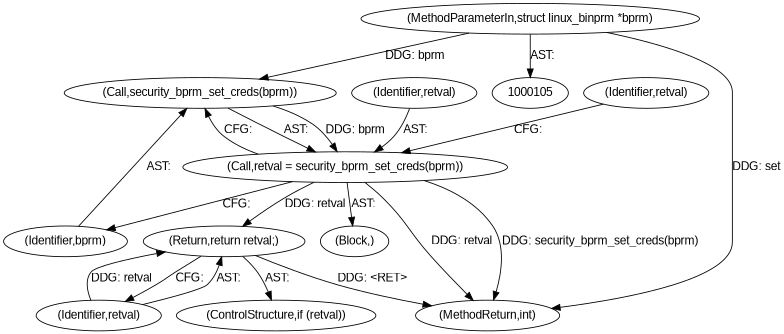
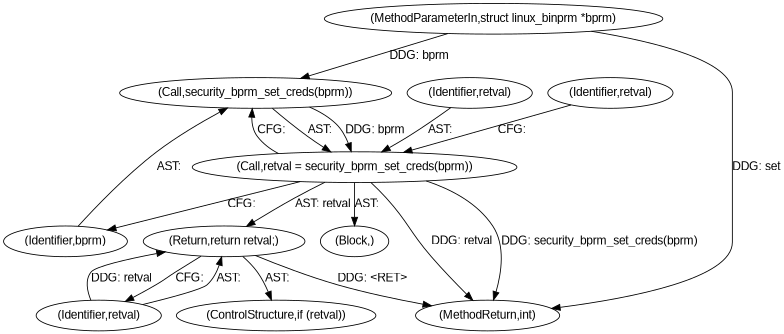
(530, 93) -> none
(315, 204) -> (323, 204)
